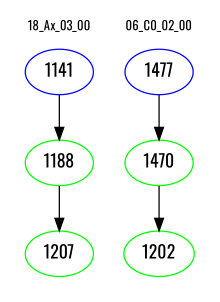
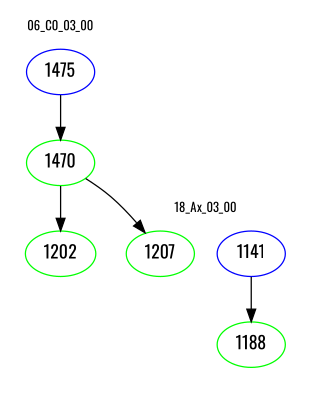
(159, 27) -> (61, 27)
(159, 72) -> (61, 72)
(59, 202) -> (124, 209)
